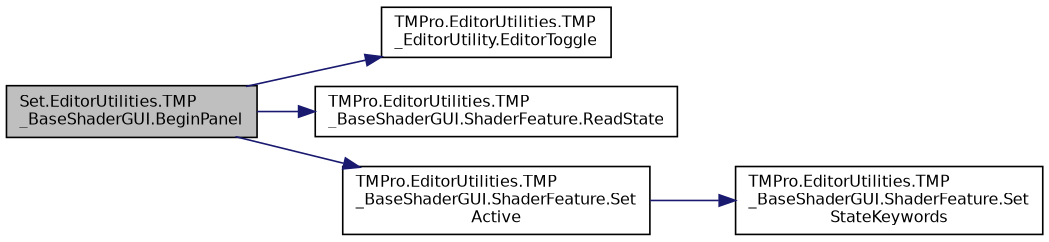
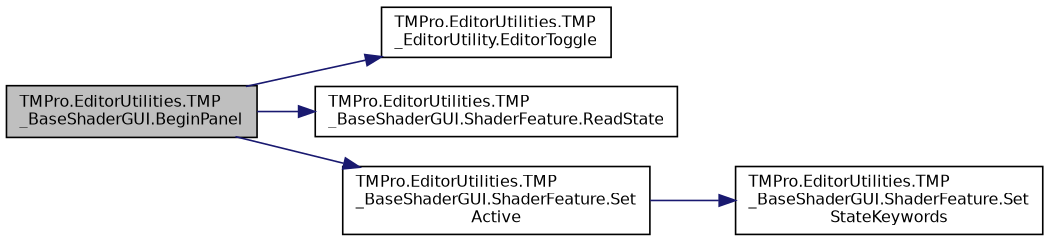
(132, 112) -> (132, 112)
